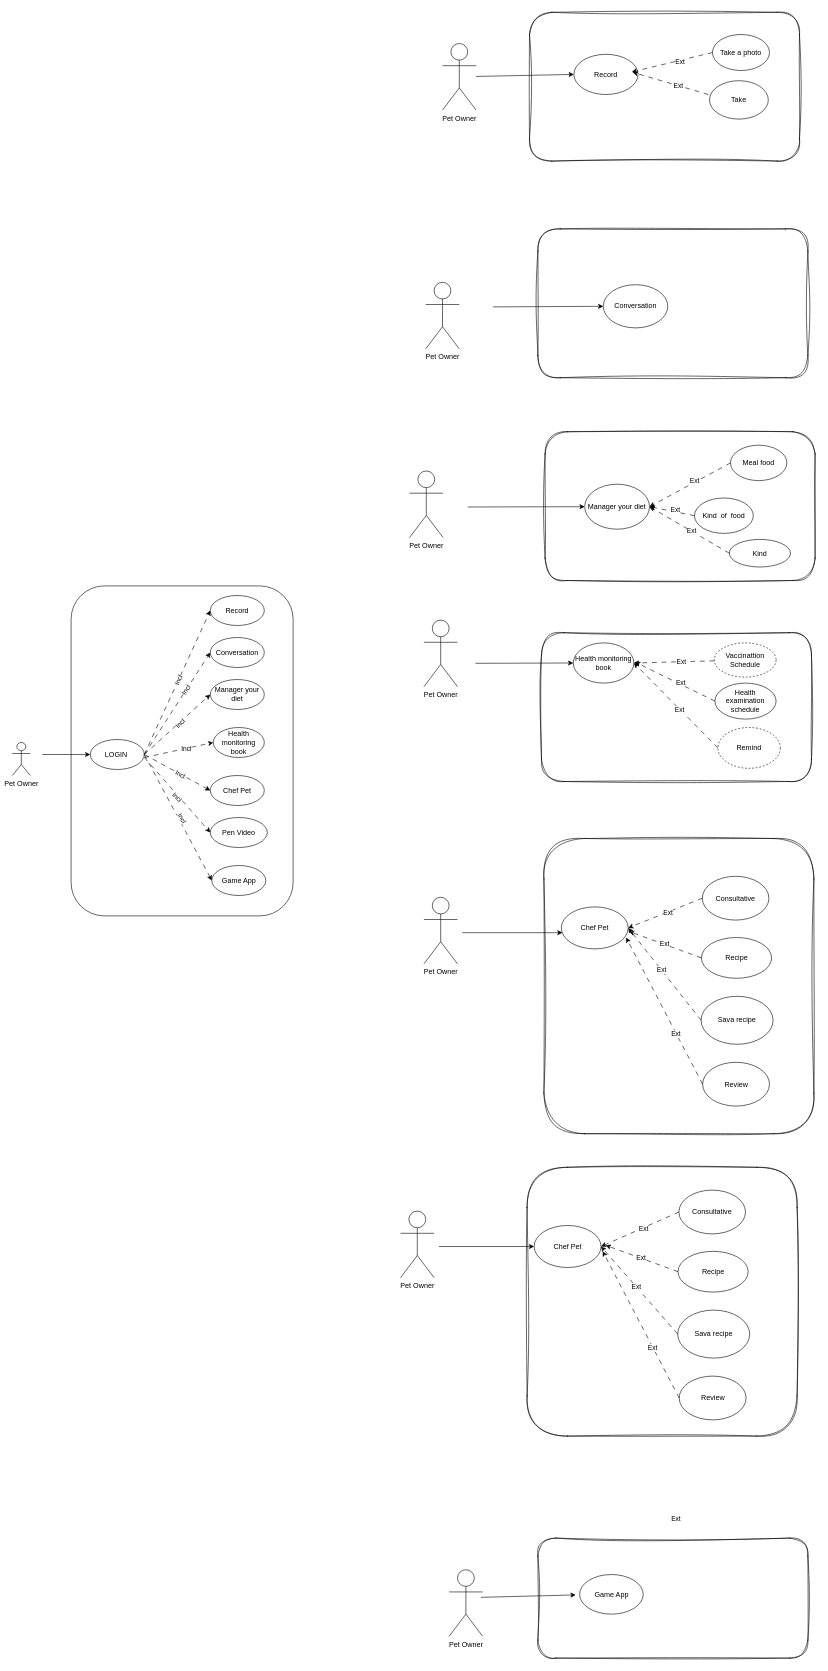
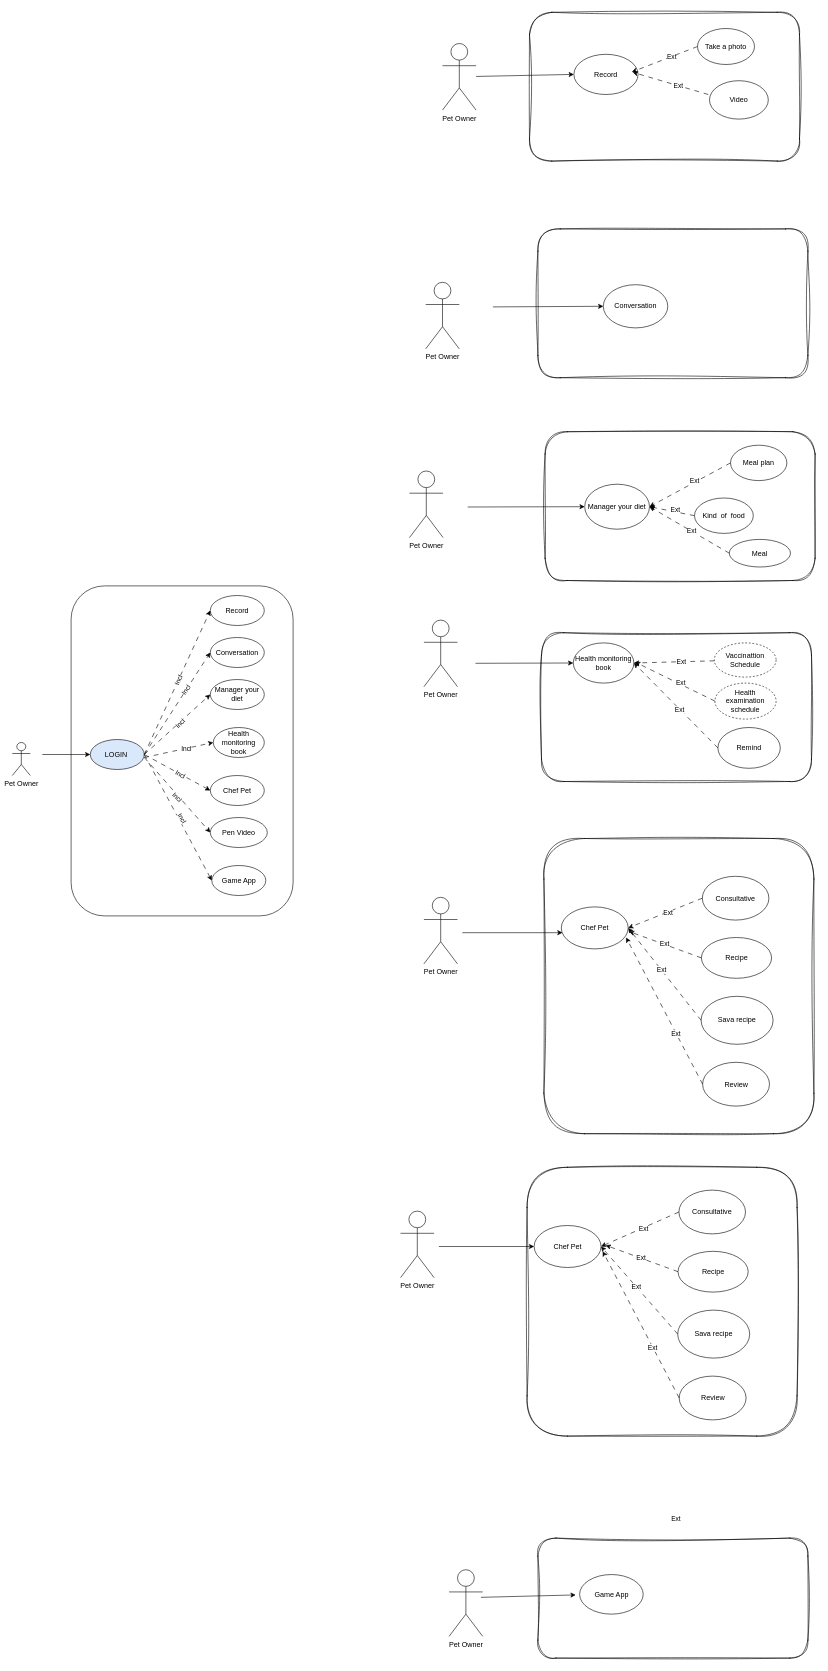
(741, 53) -> (726, 47)
(739, 100) -> (739, 100)
(759, 463) -> (759, 463)
(760, 554) -> (760, 554)
(746, 701) -> (746, 701)
(749, 748) -> (749, 748)
(117, 755) -> (117, 755)
